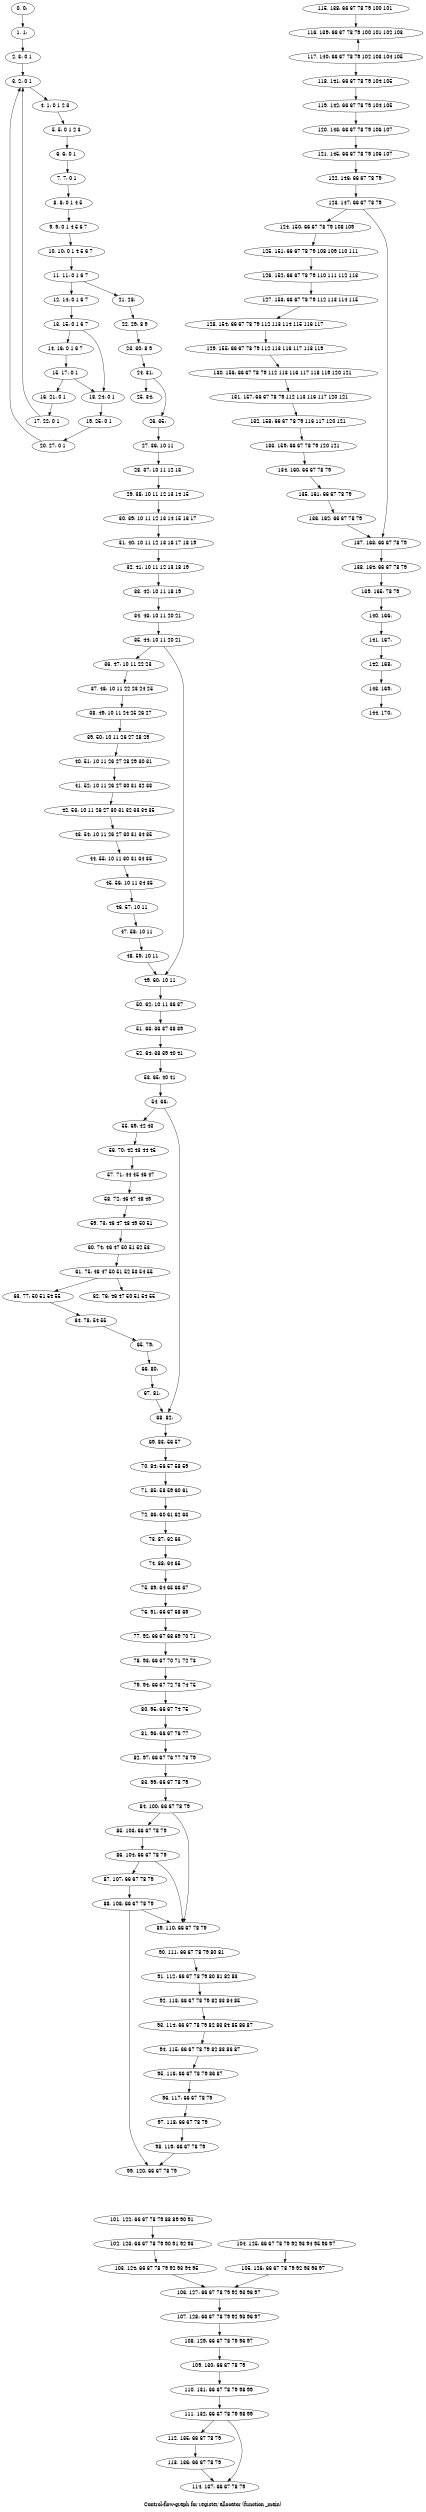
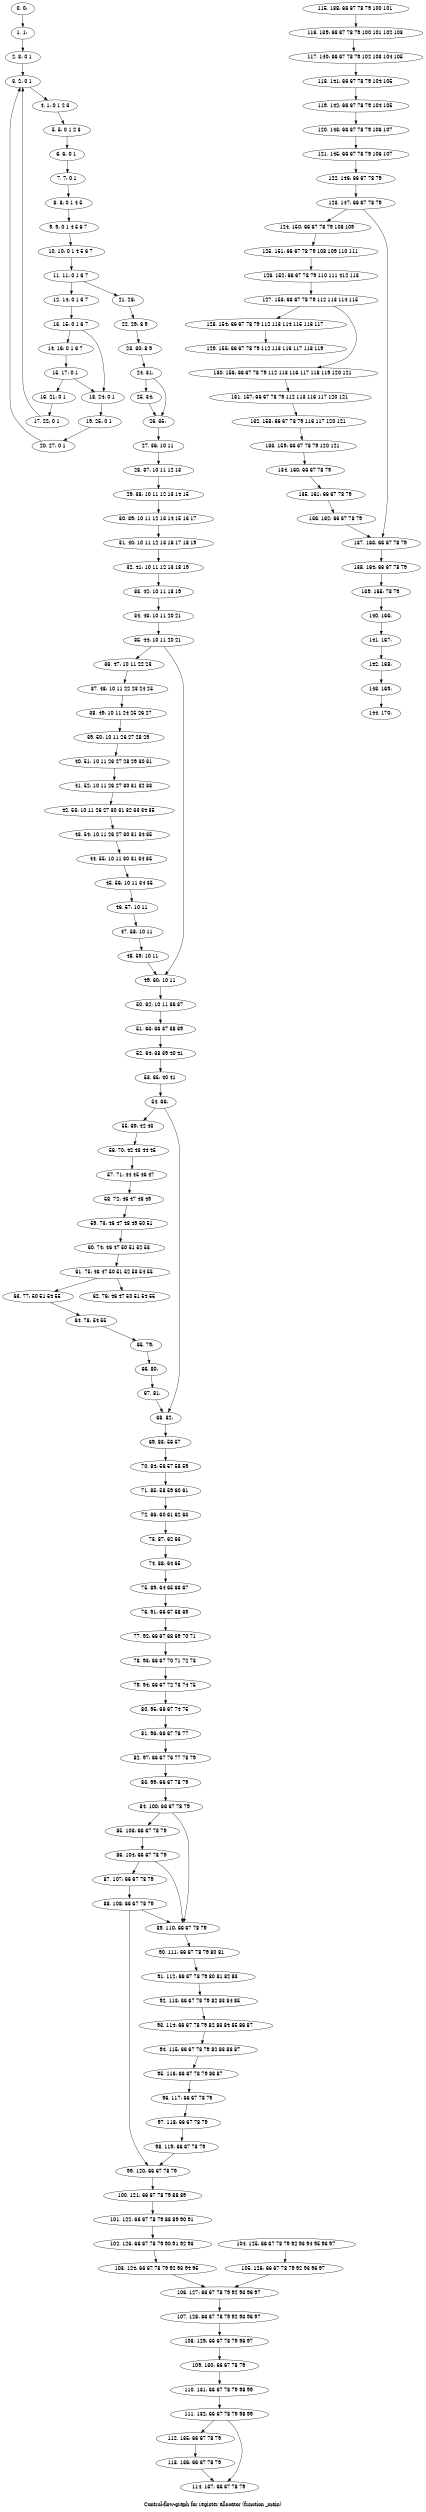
(358, 47) -> (354, 44)
(311, 276) -> (311, 276)
(274, 360) -> (356, 342)
none -> (151, 408)
none -> (187, 1939)
none -> (153, 2196)
